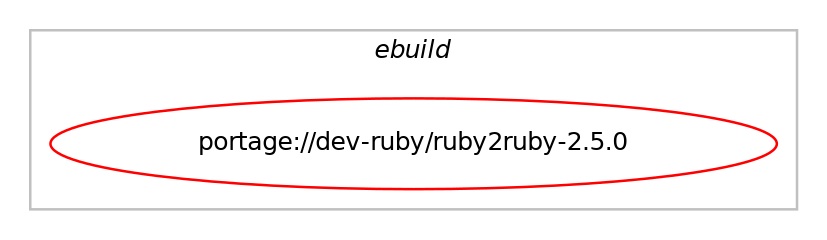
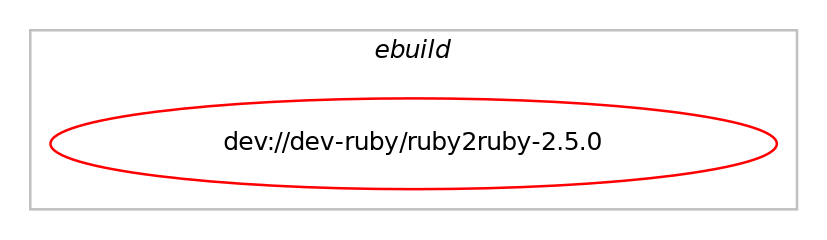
(414, 144) -> (414, 144)
